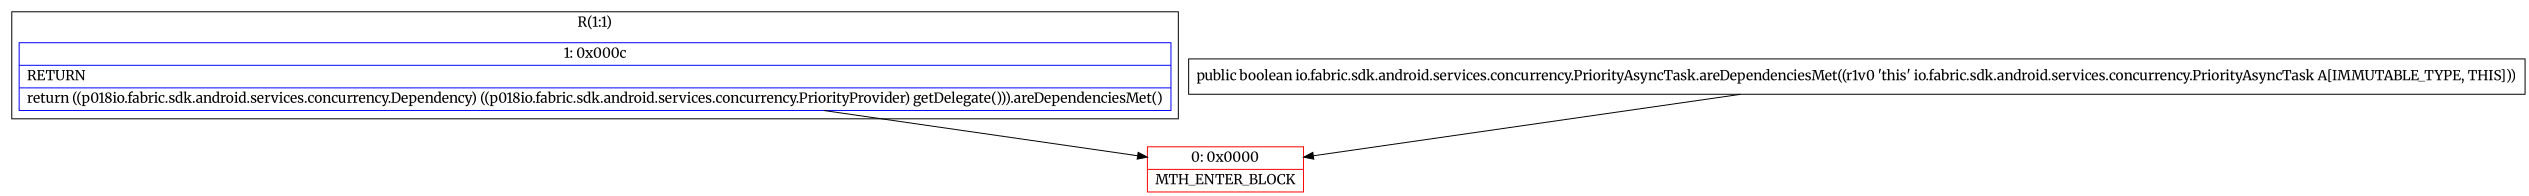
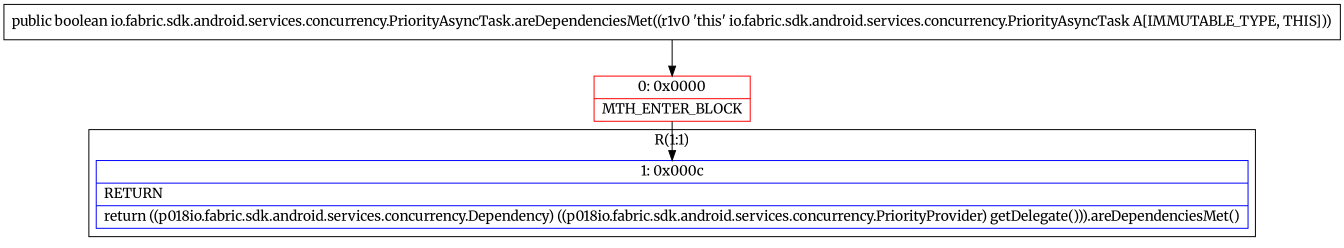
(981, 133) -> (672, 136)
